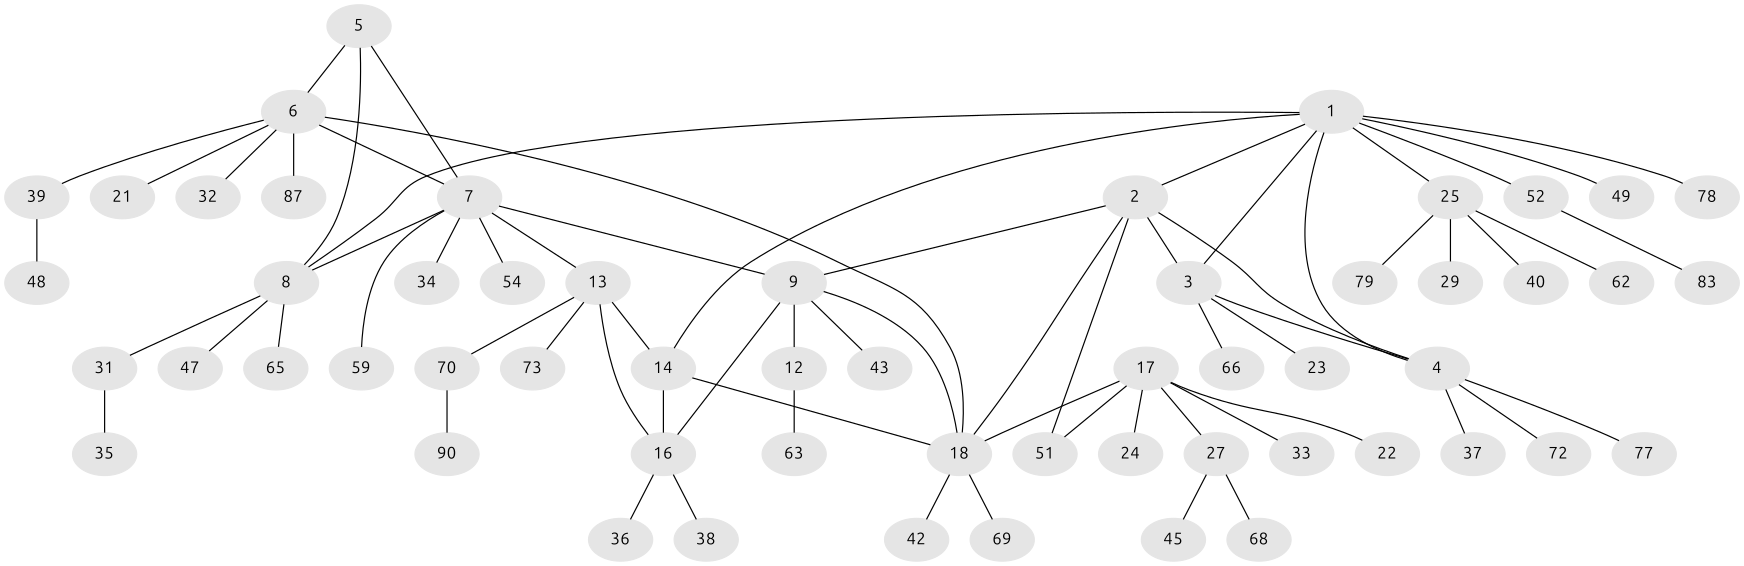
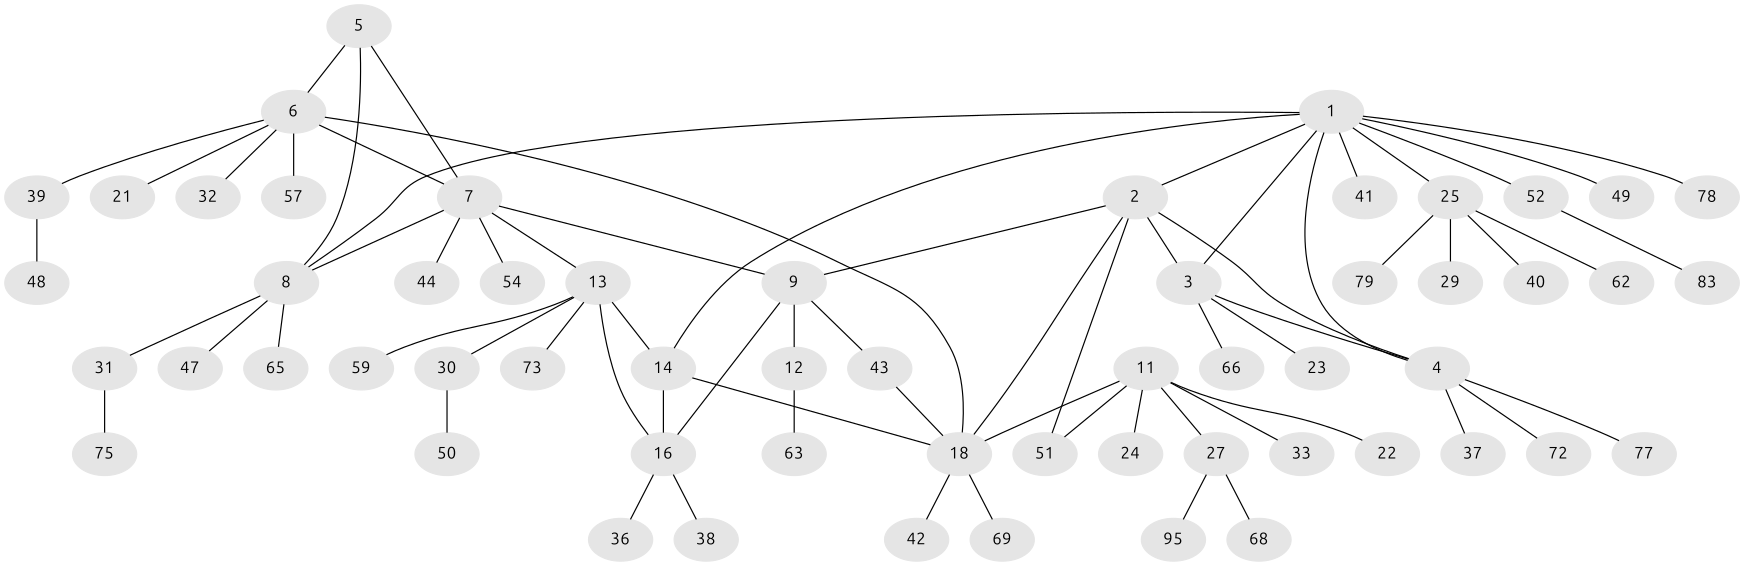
(294, 197) -> (294, 197)
none -> (1365, 197)
(382, 266) -> (480, 326)
(427, 283) -> (427, 283)
(915, 340) -> (920, 411)
(447, 369) -> (447, 369)
(1146, 369) -> (1146, 369)
(105, 454) -> (105, 454)
(447, 454) -> (447, 454)
(1173, 540) -> (1173, 540)
